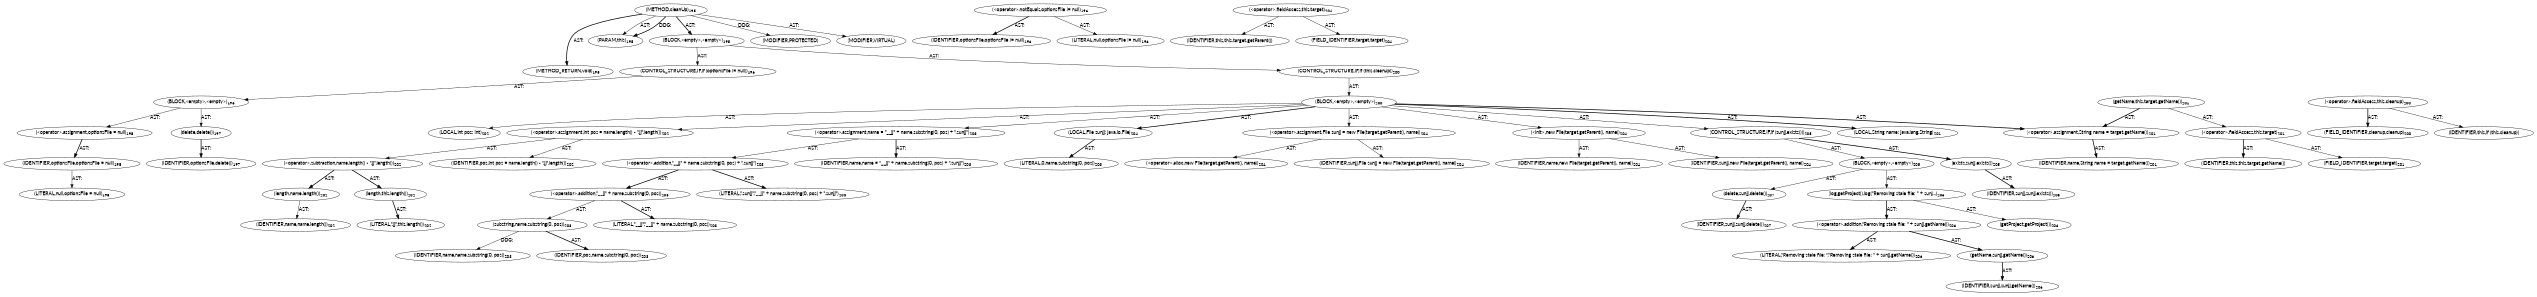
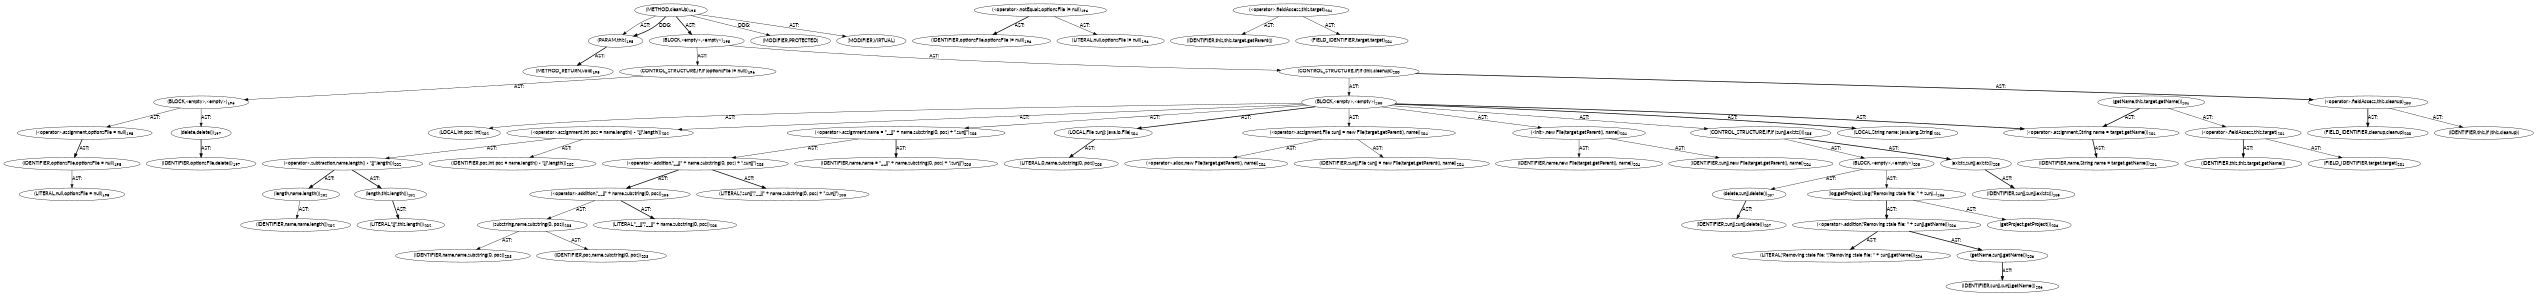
(593, 25) -> (593, 55)
none -> (1862, 86)
(508, 240) -> (508, 240)
(565, 240) -> (565, 240)
